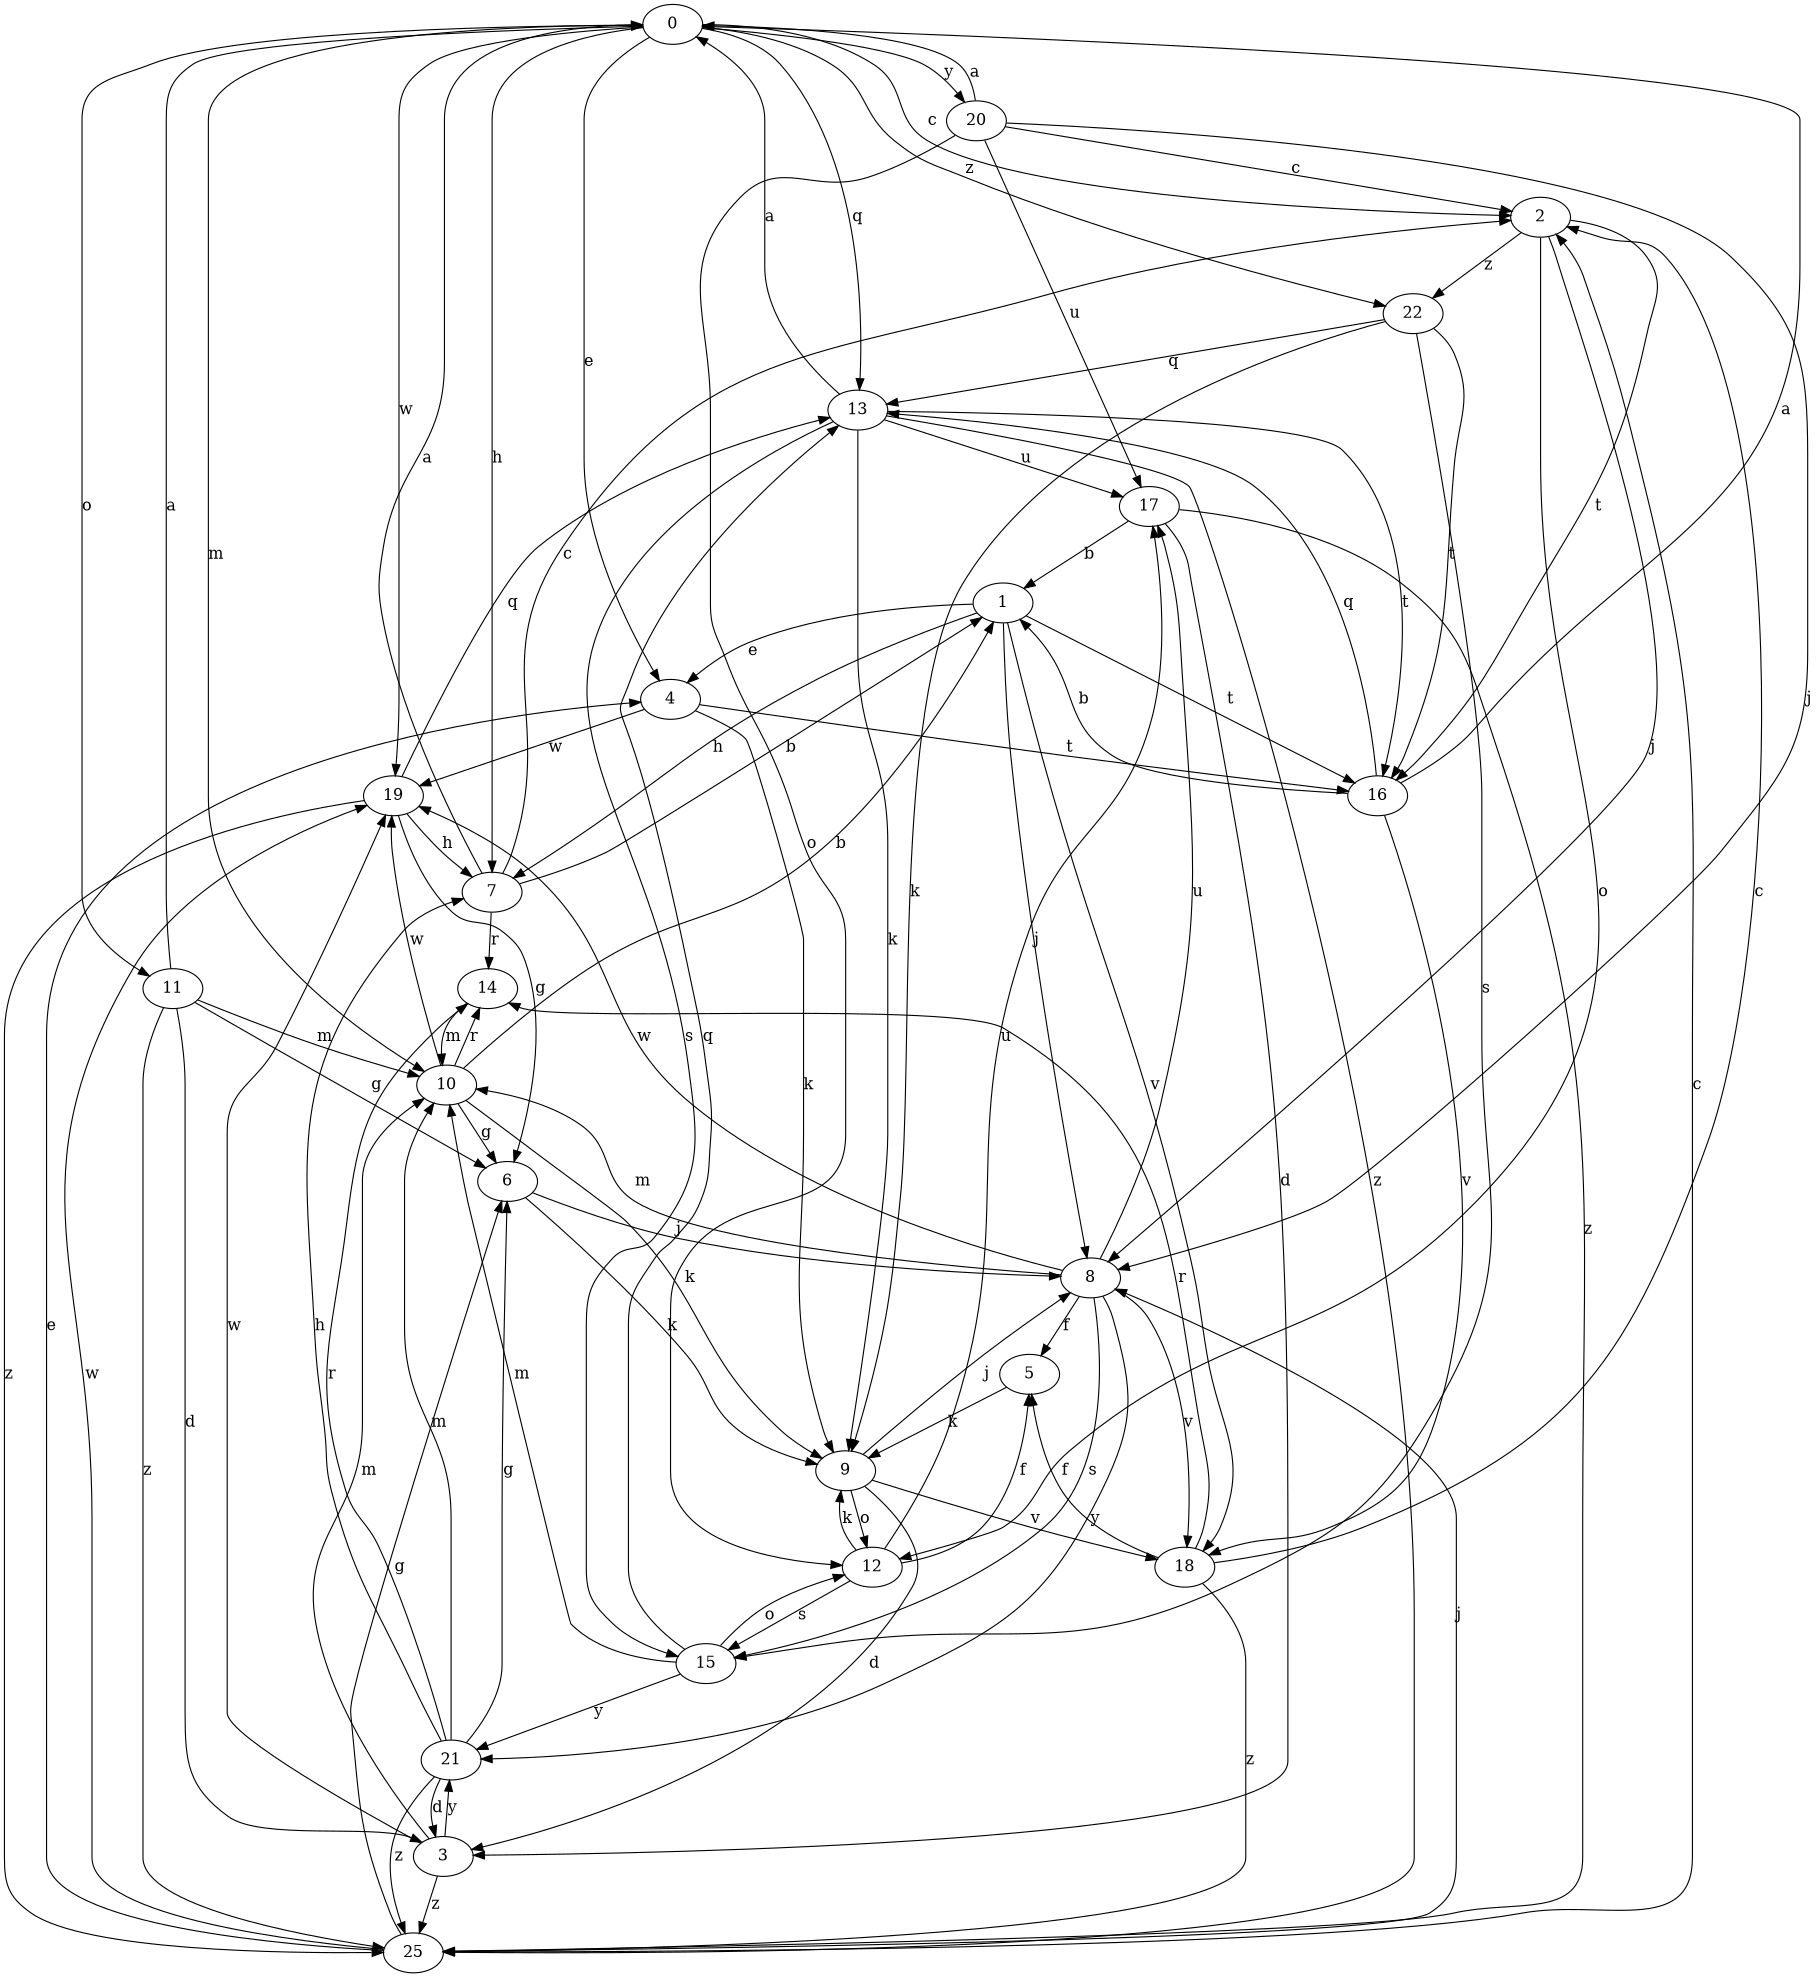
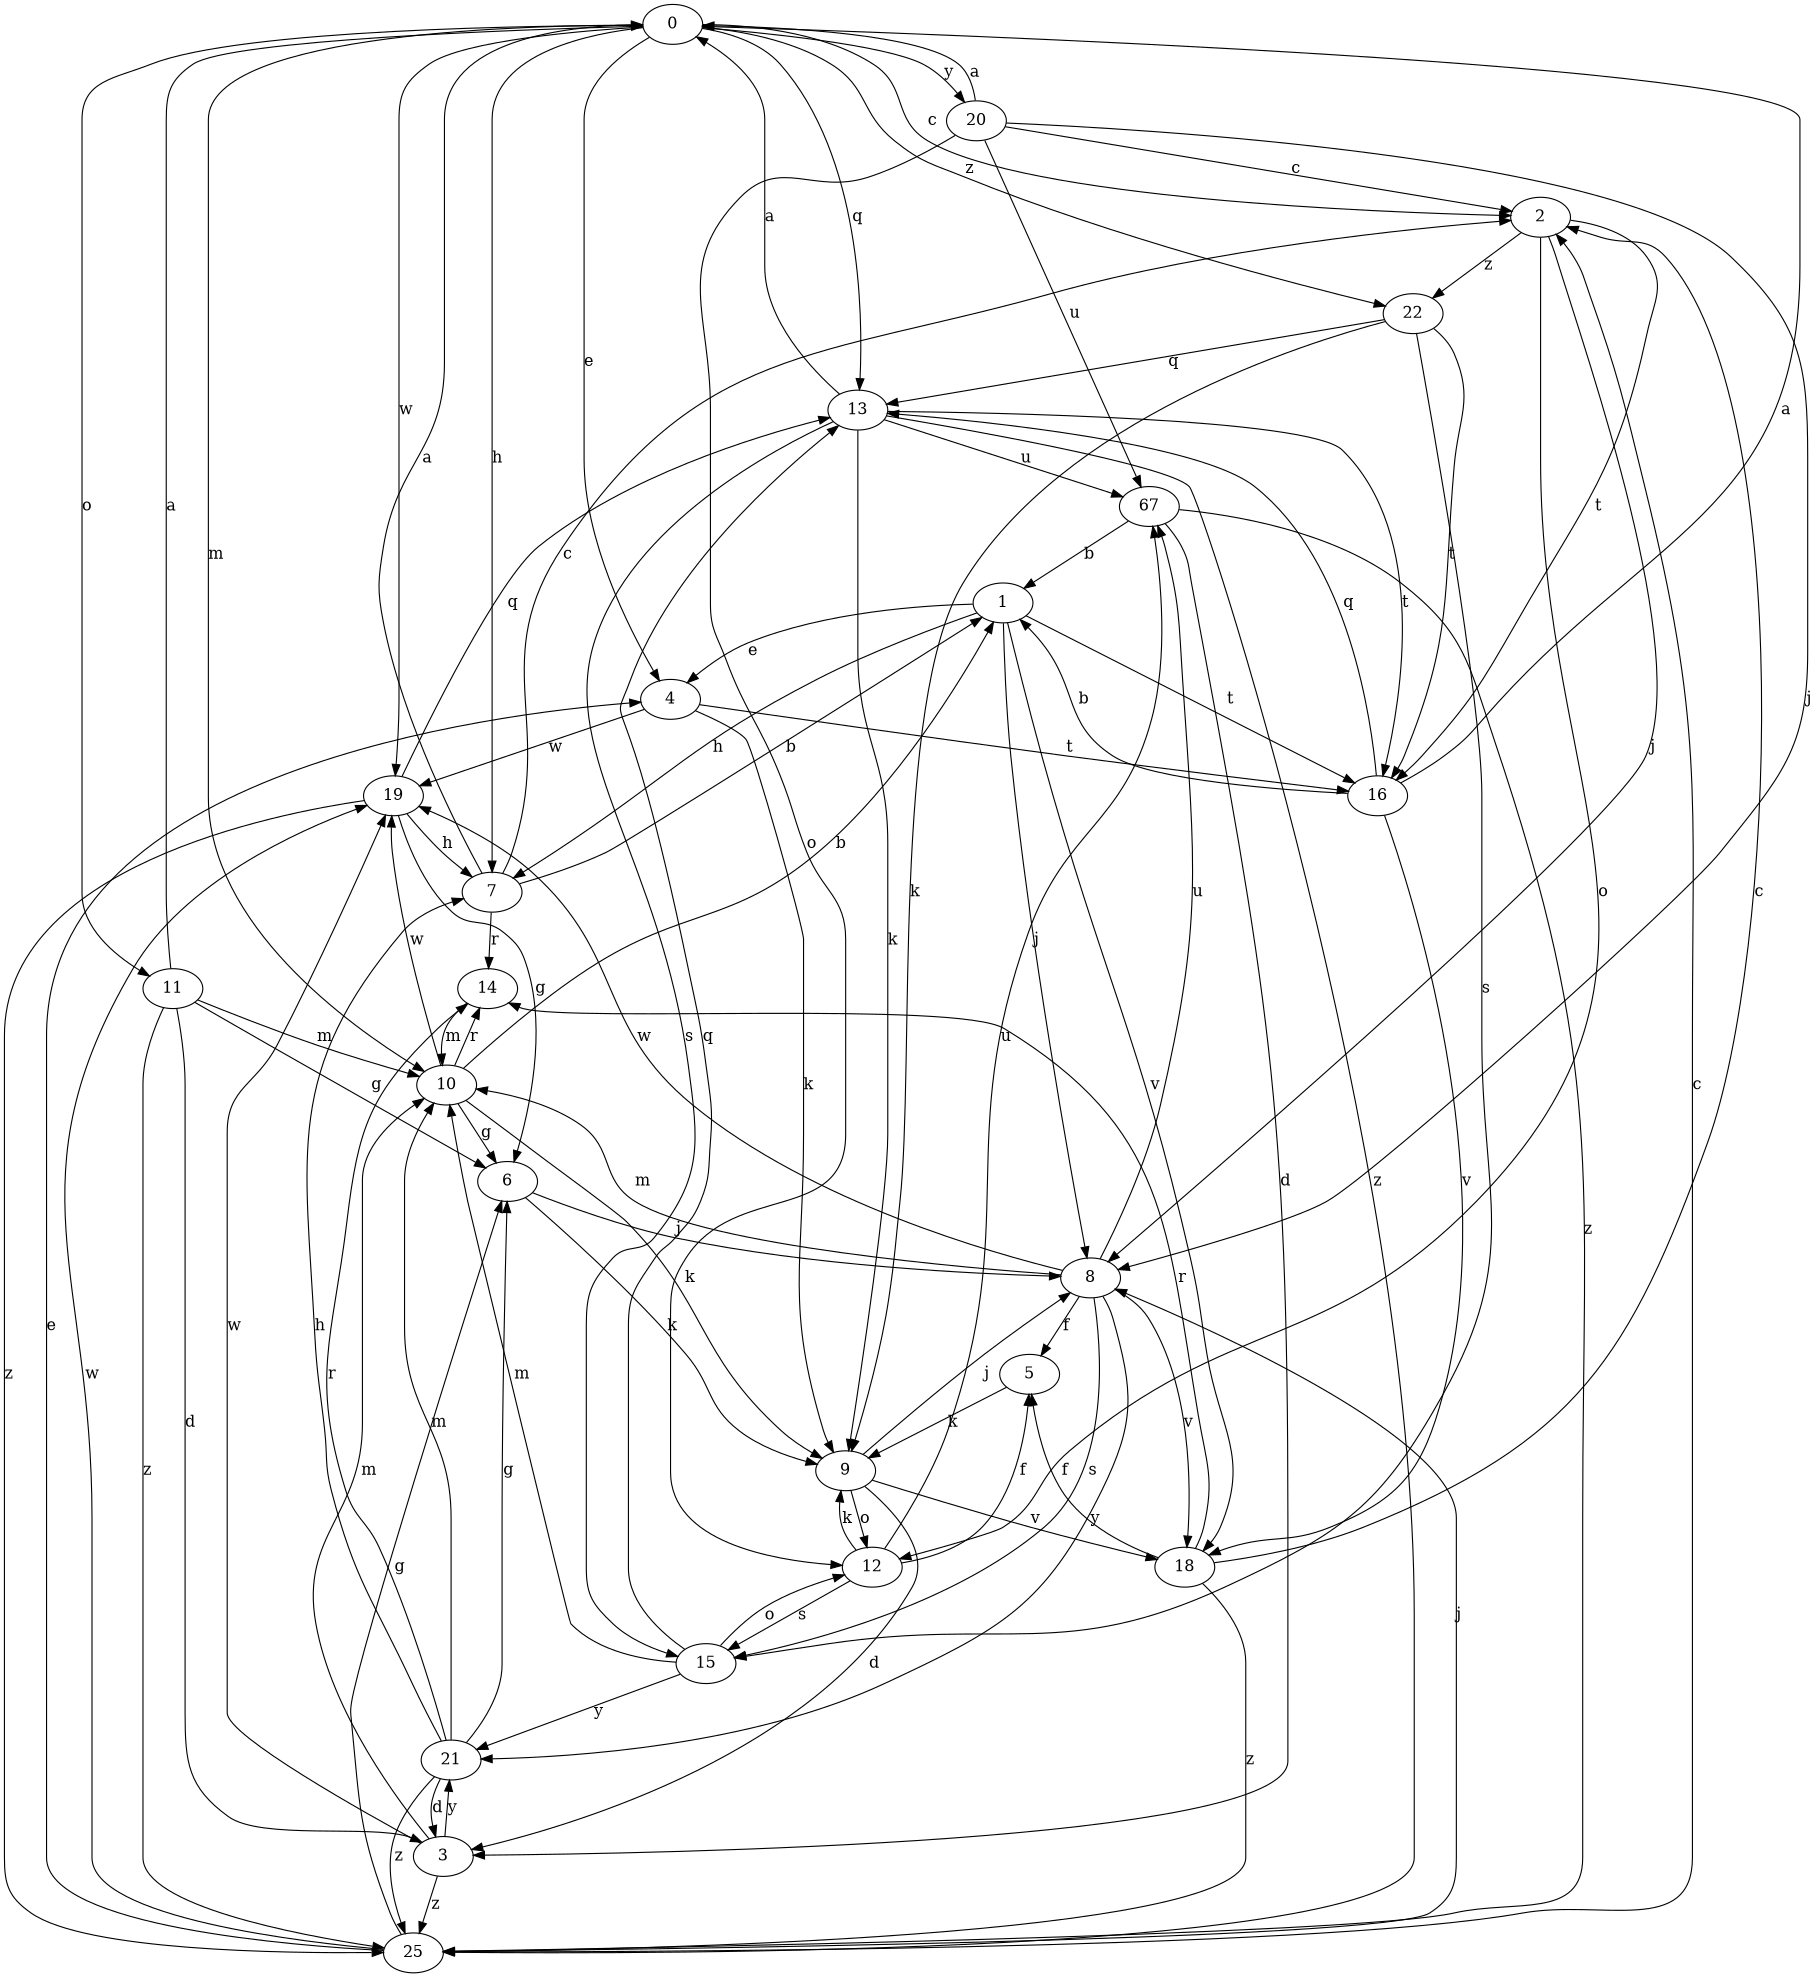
(1149, 507) -> (1149, 507)
